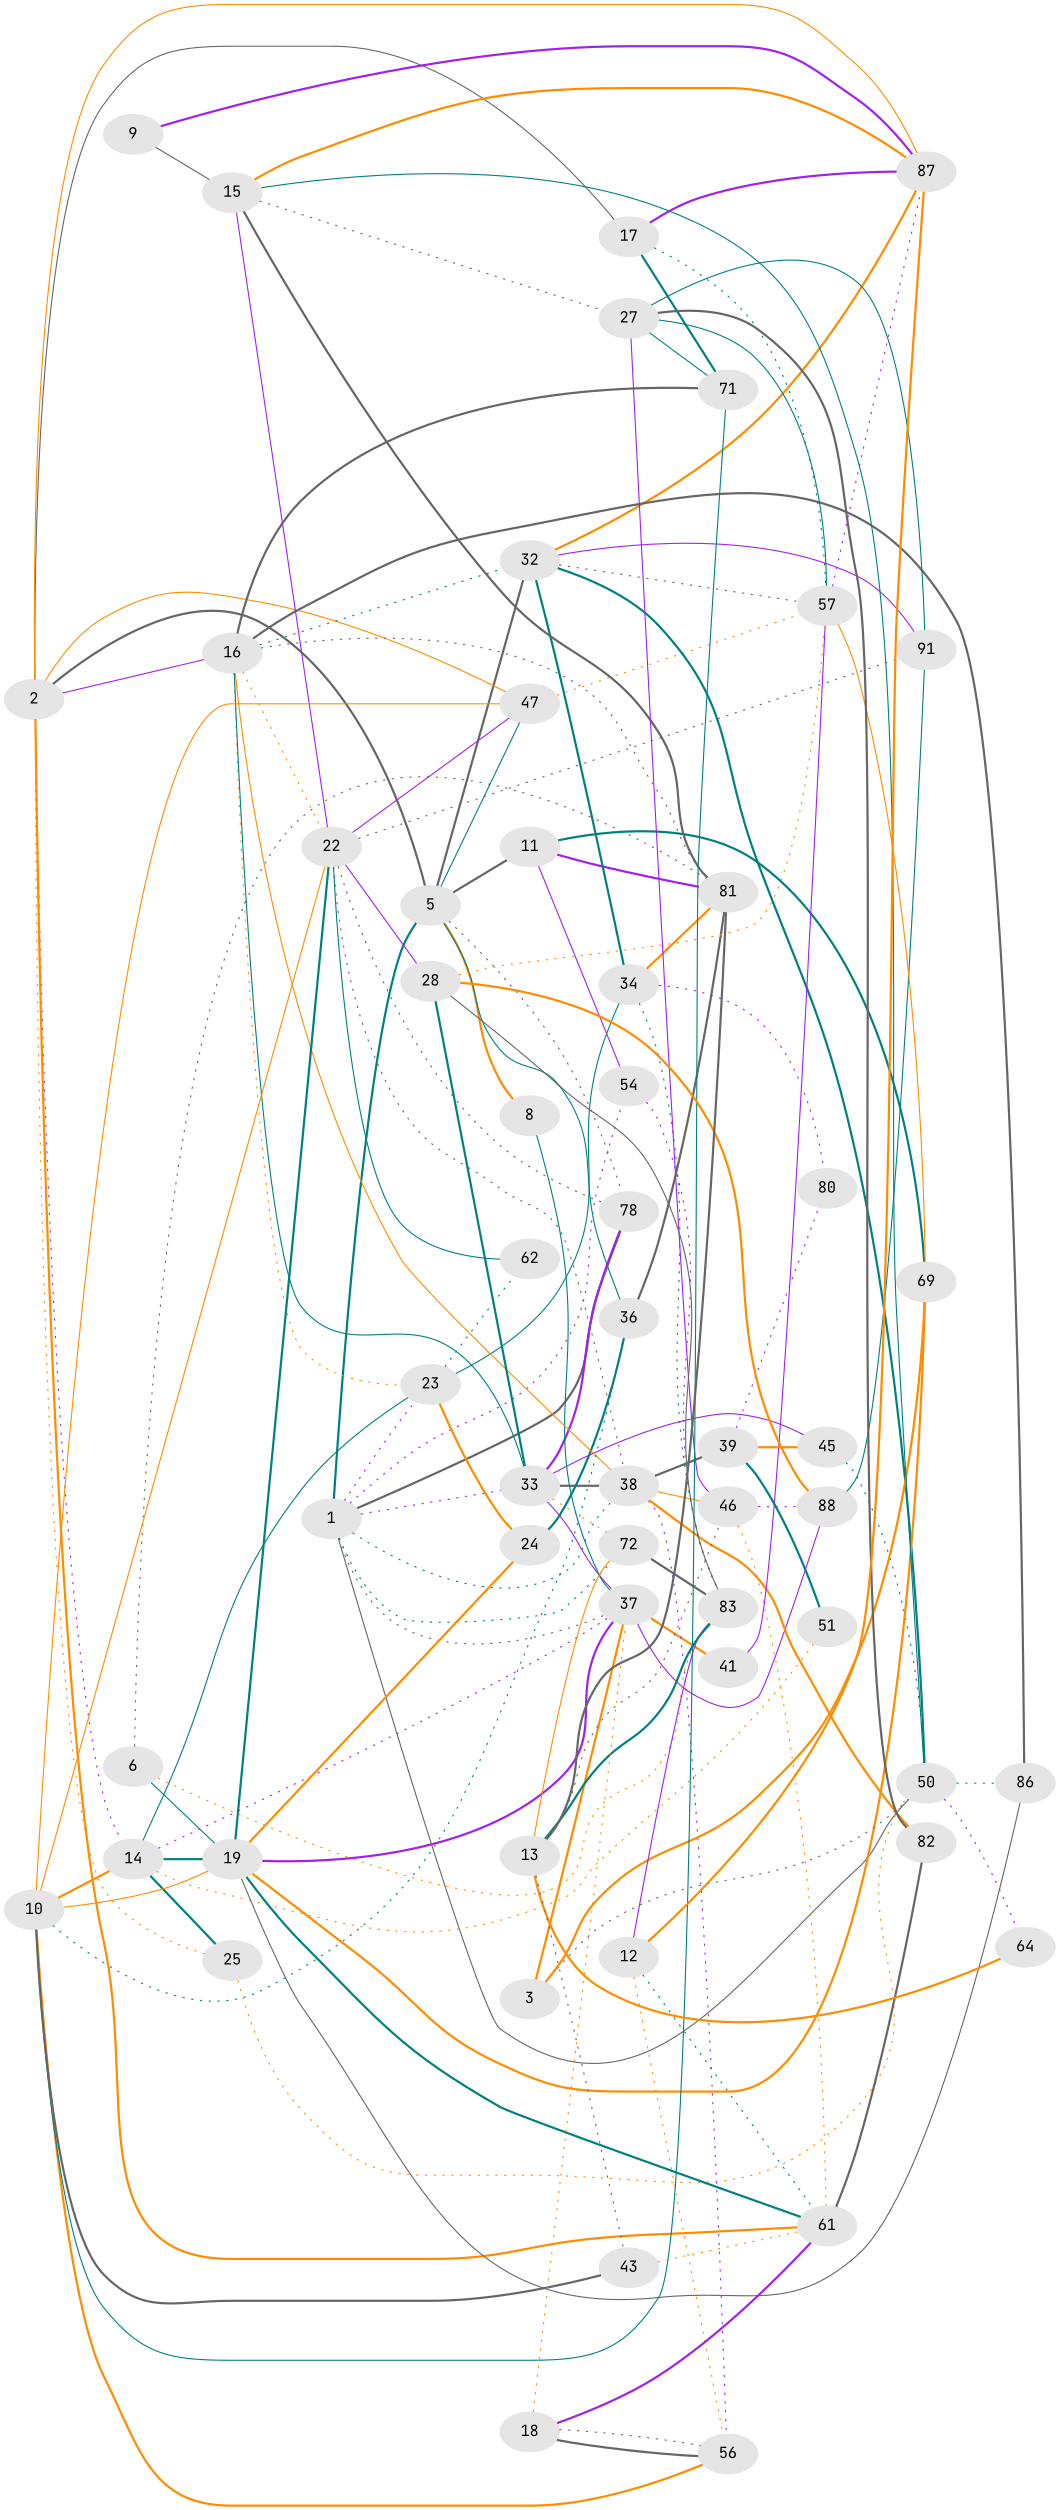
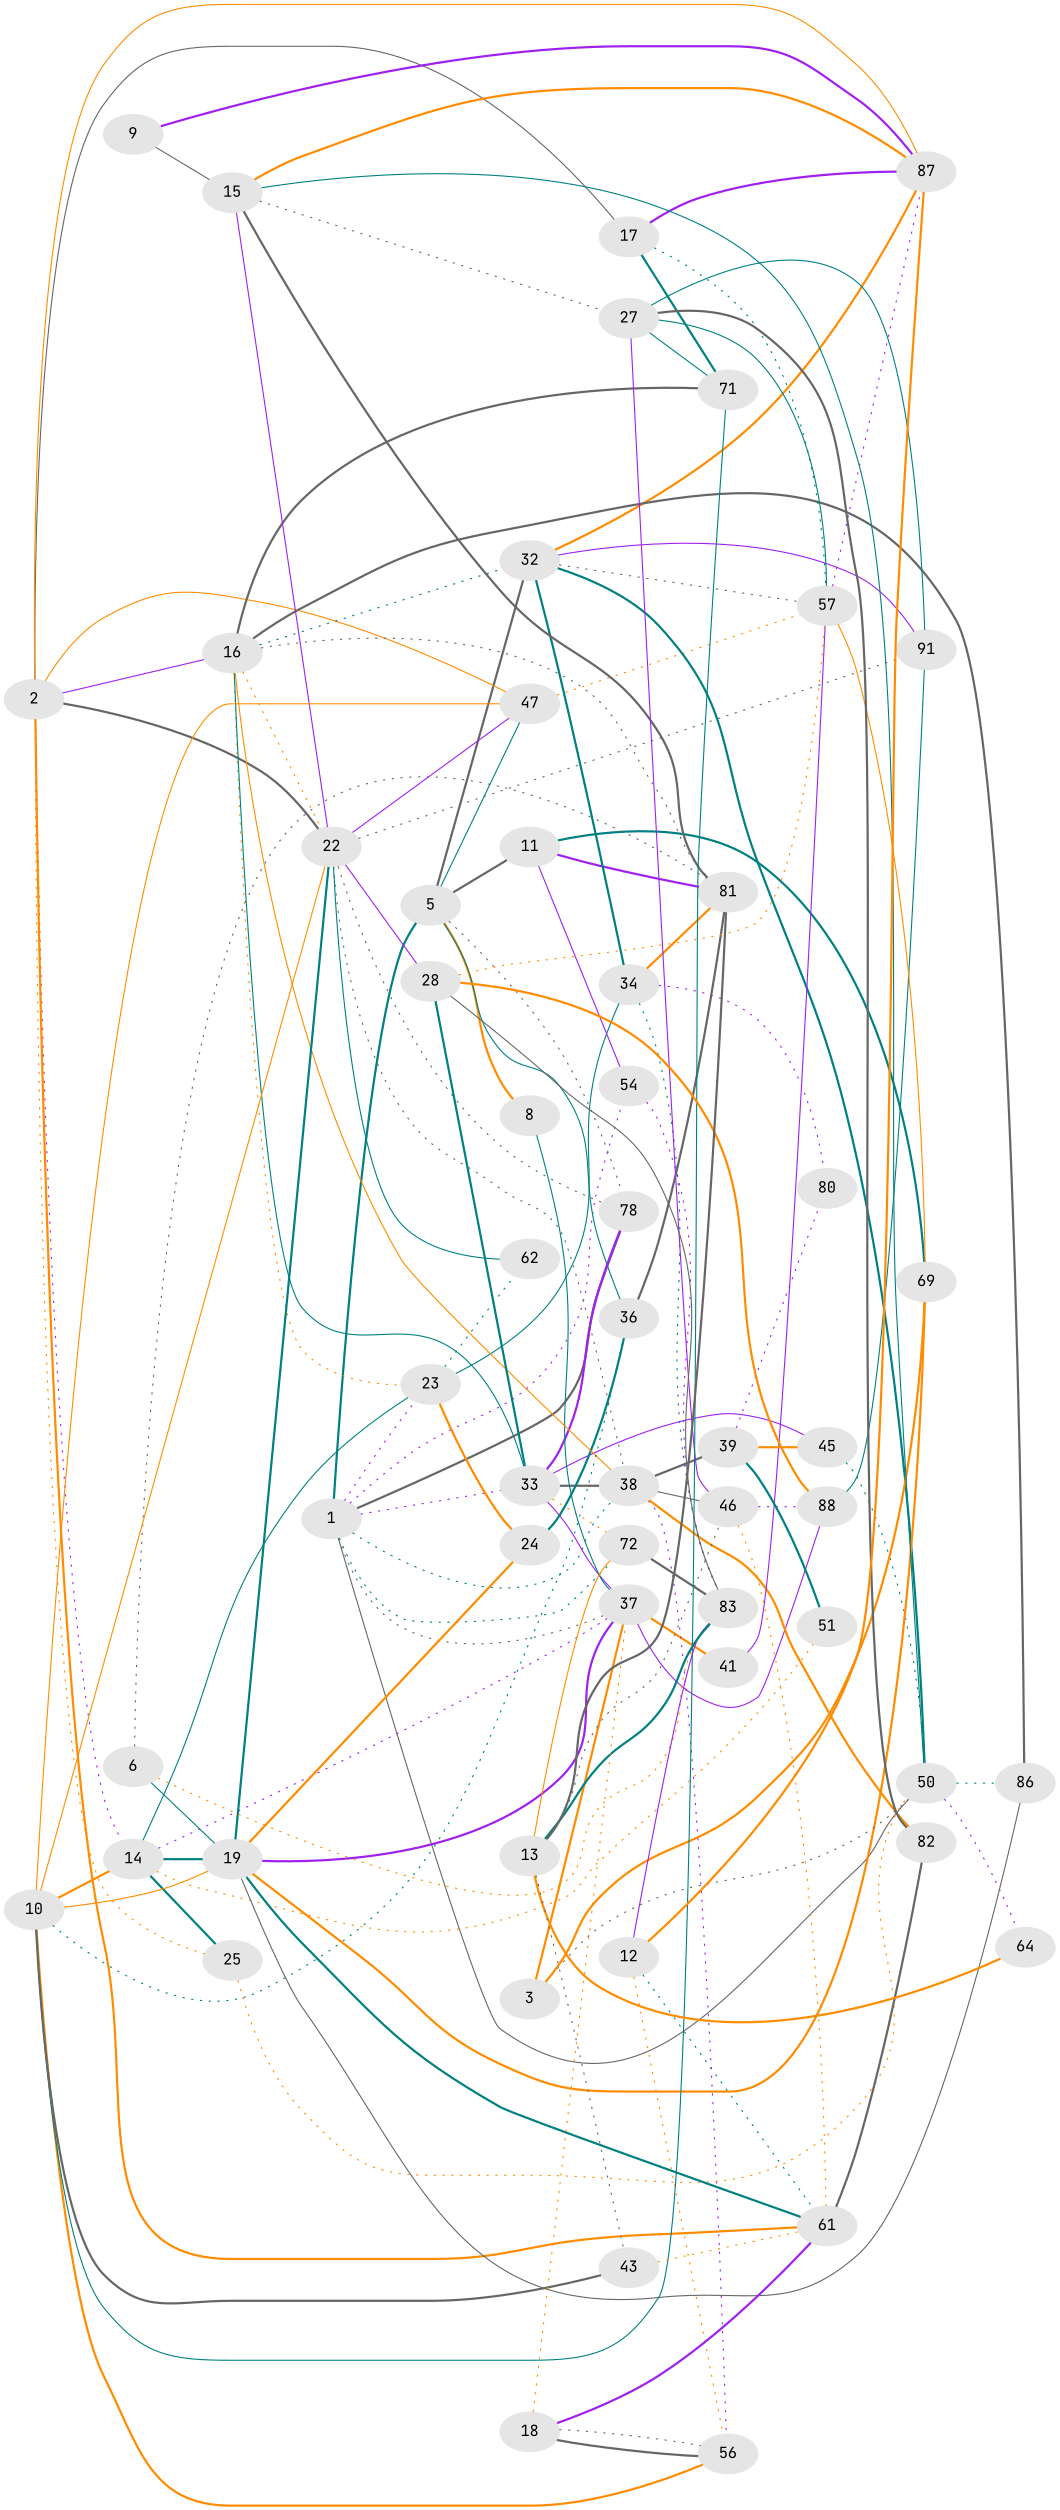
(275, 633) -> (204, 743)
(677, 1496) -> (677, 1496)
